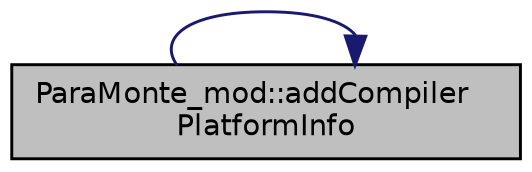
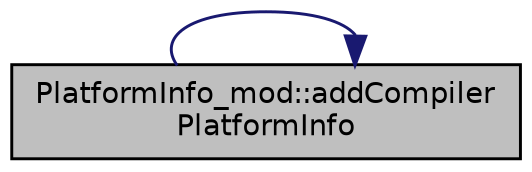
(266, 112) -> (266, 112)
